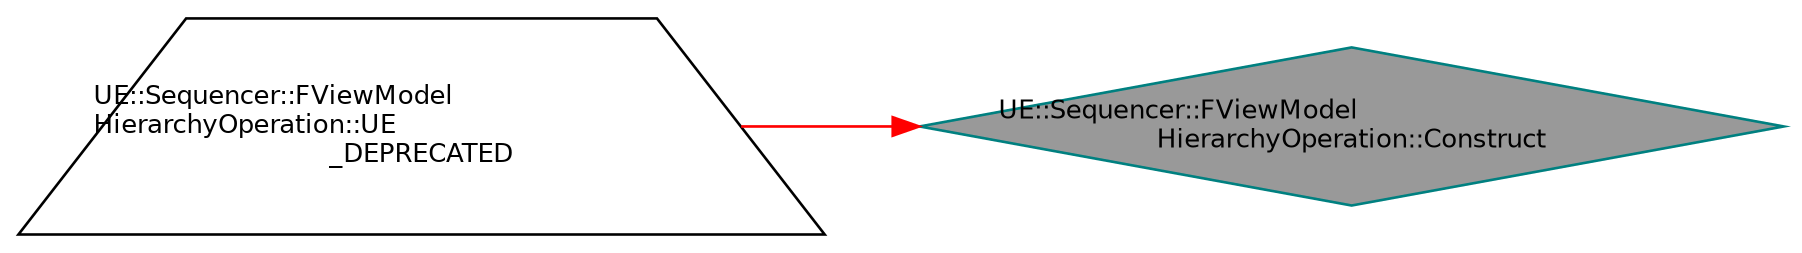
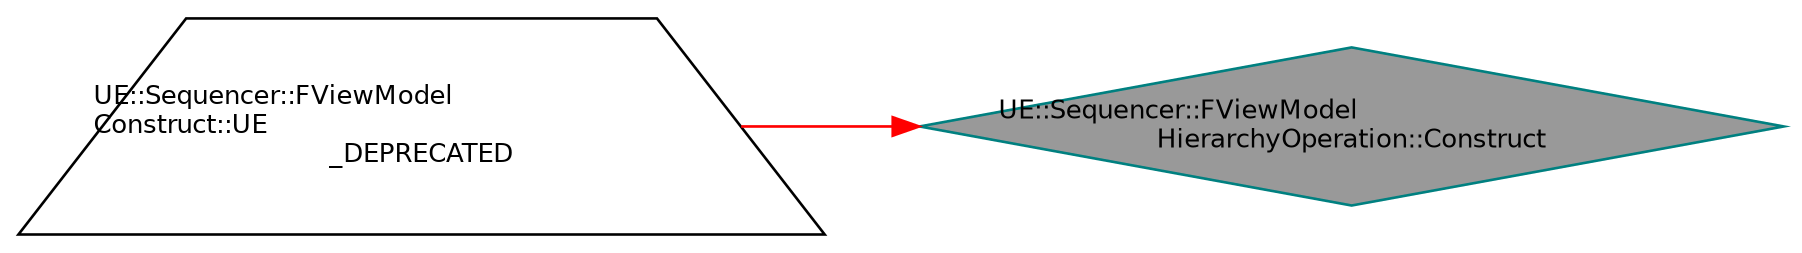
(422, 126) -> (422, 126)
